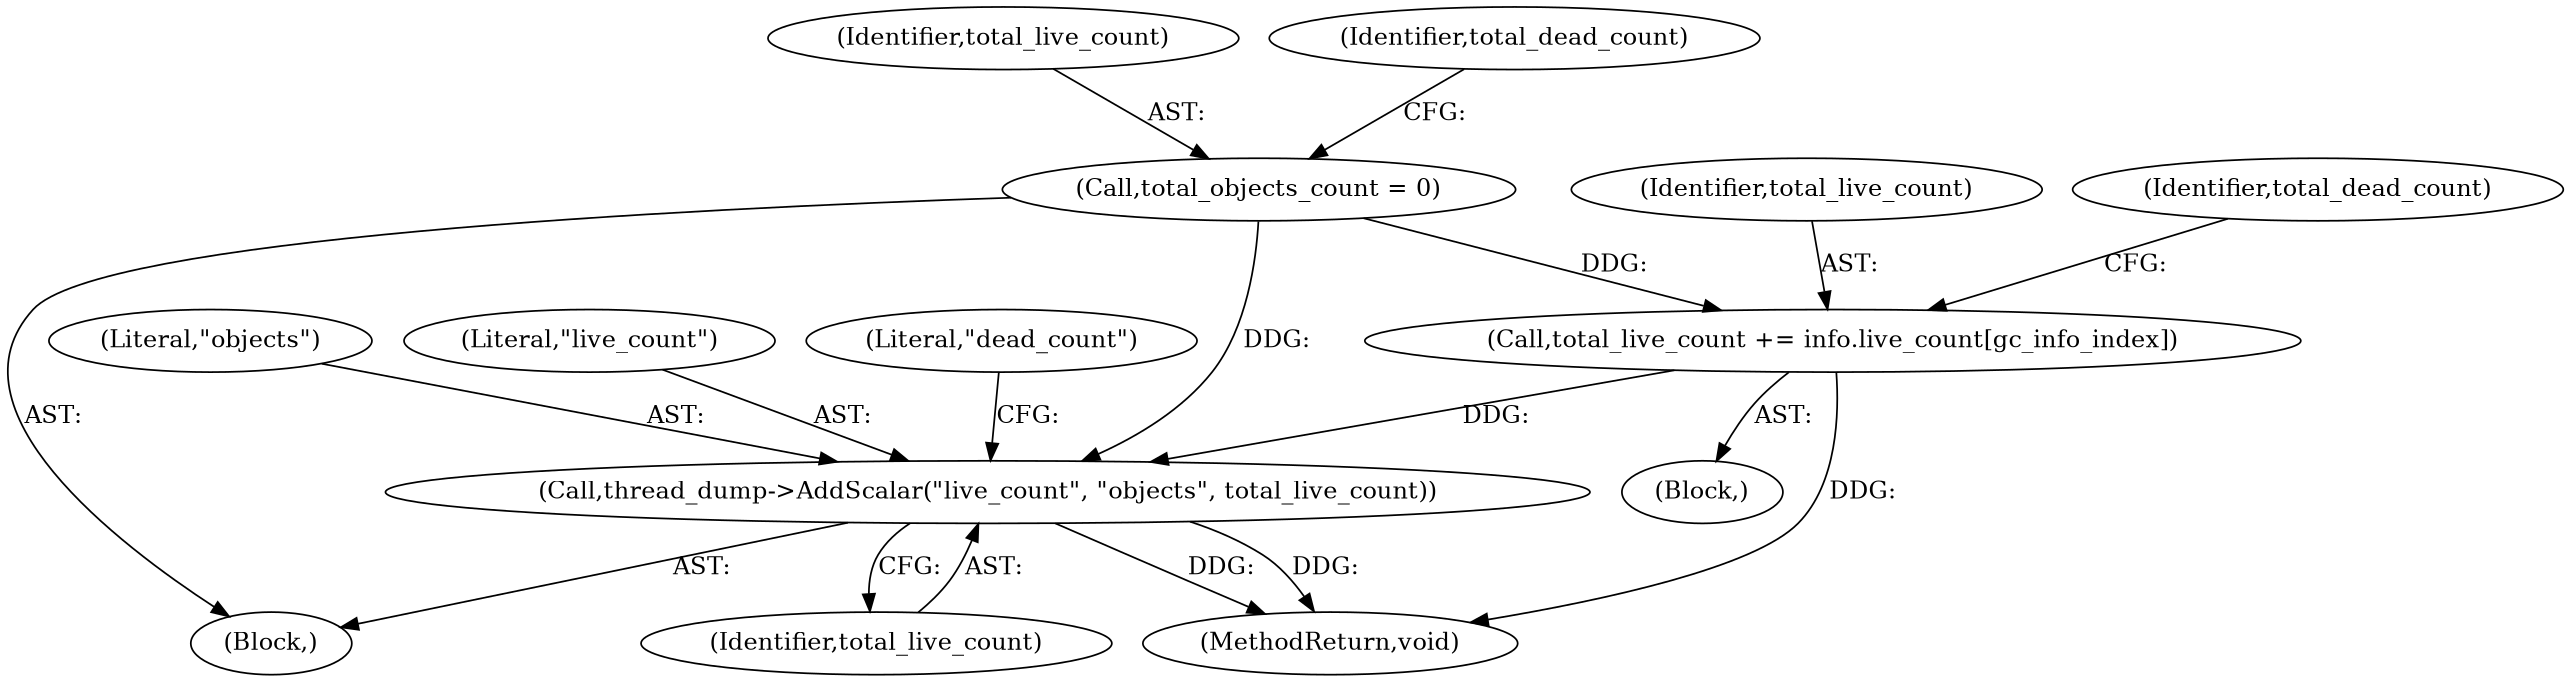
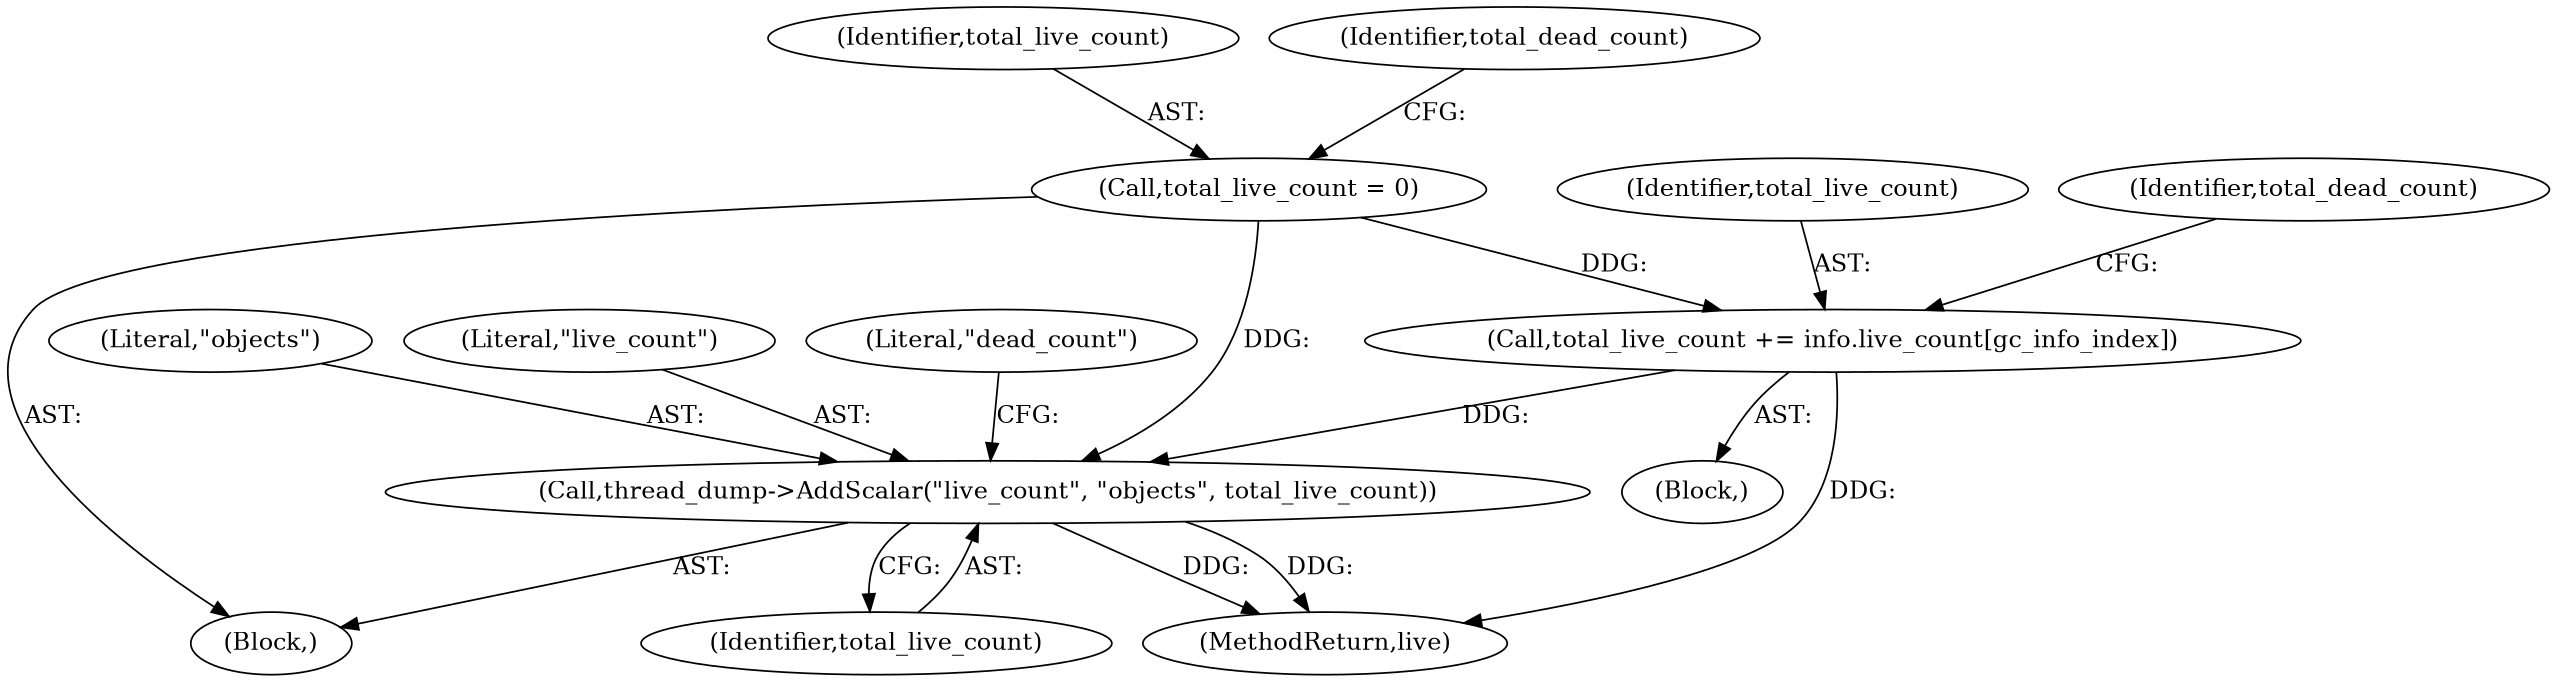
(1259, 190) -> (1259, 190)
(1330, 643) -> (1325, 643)
